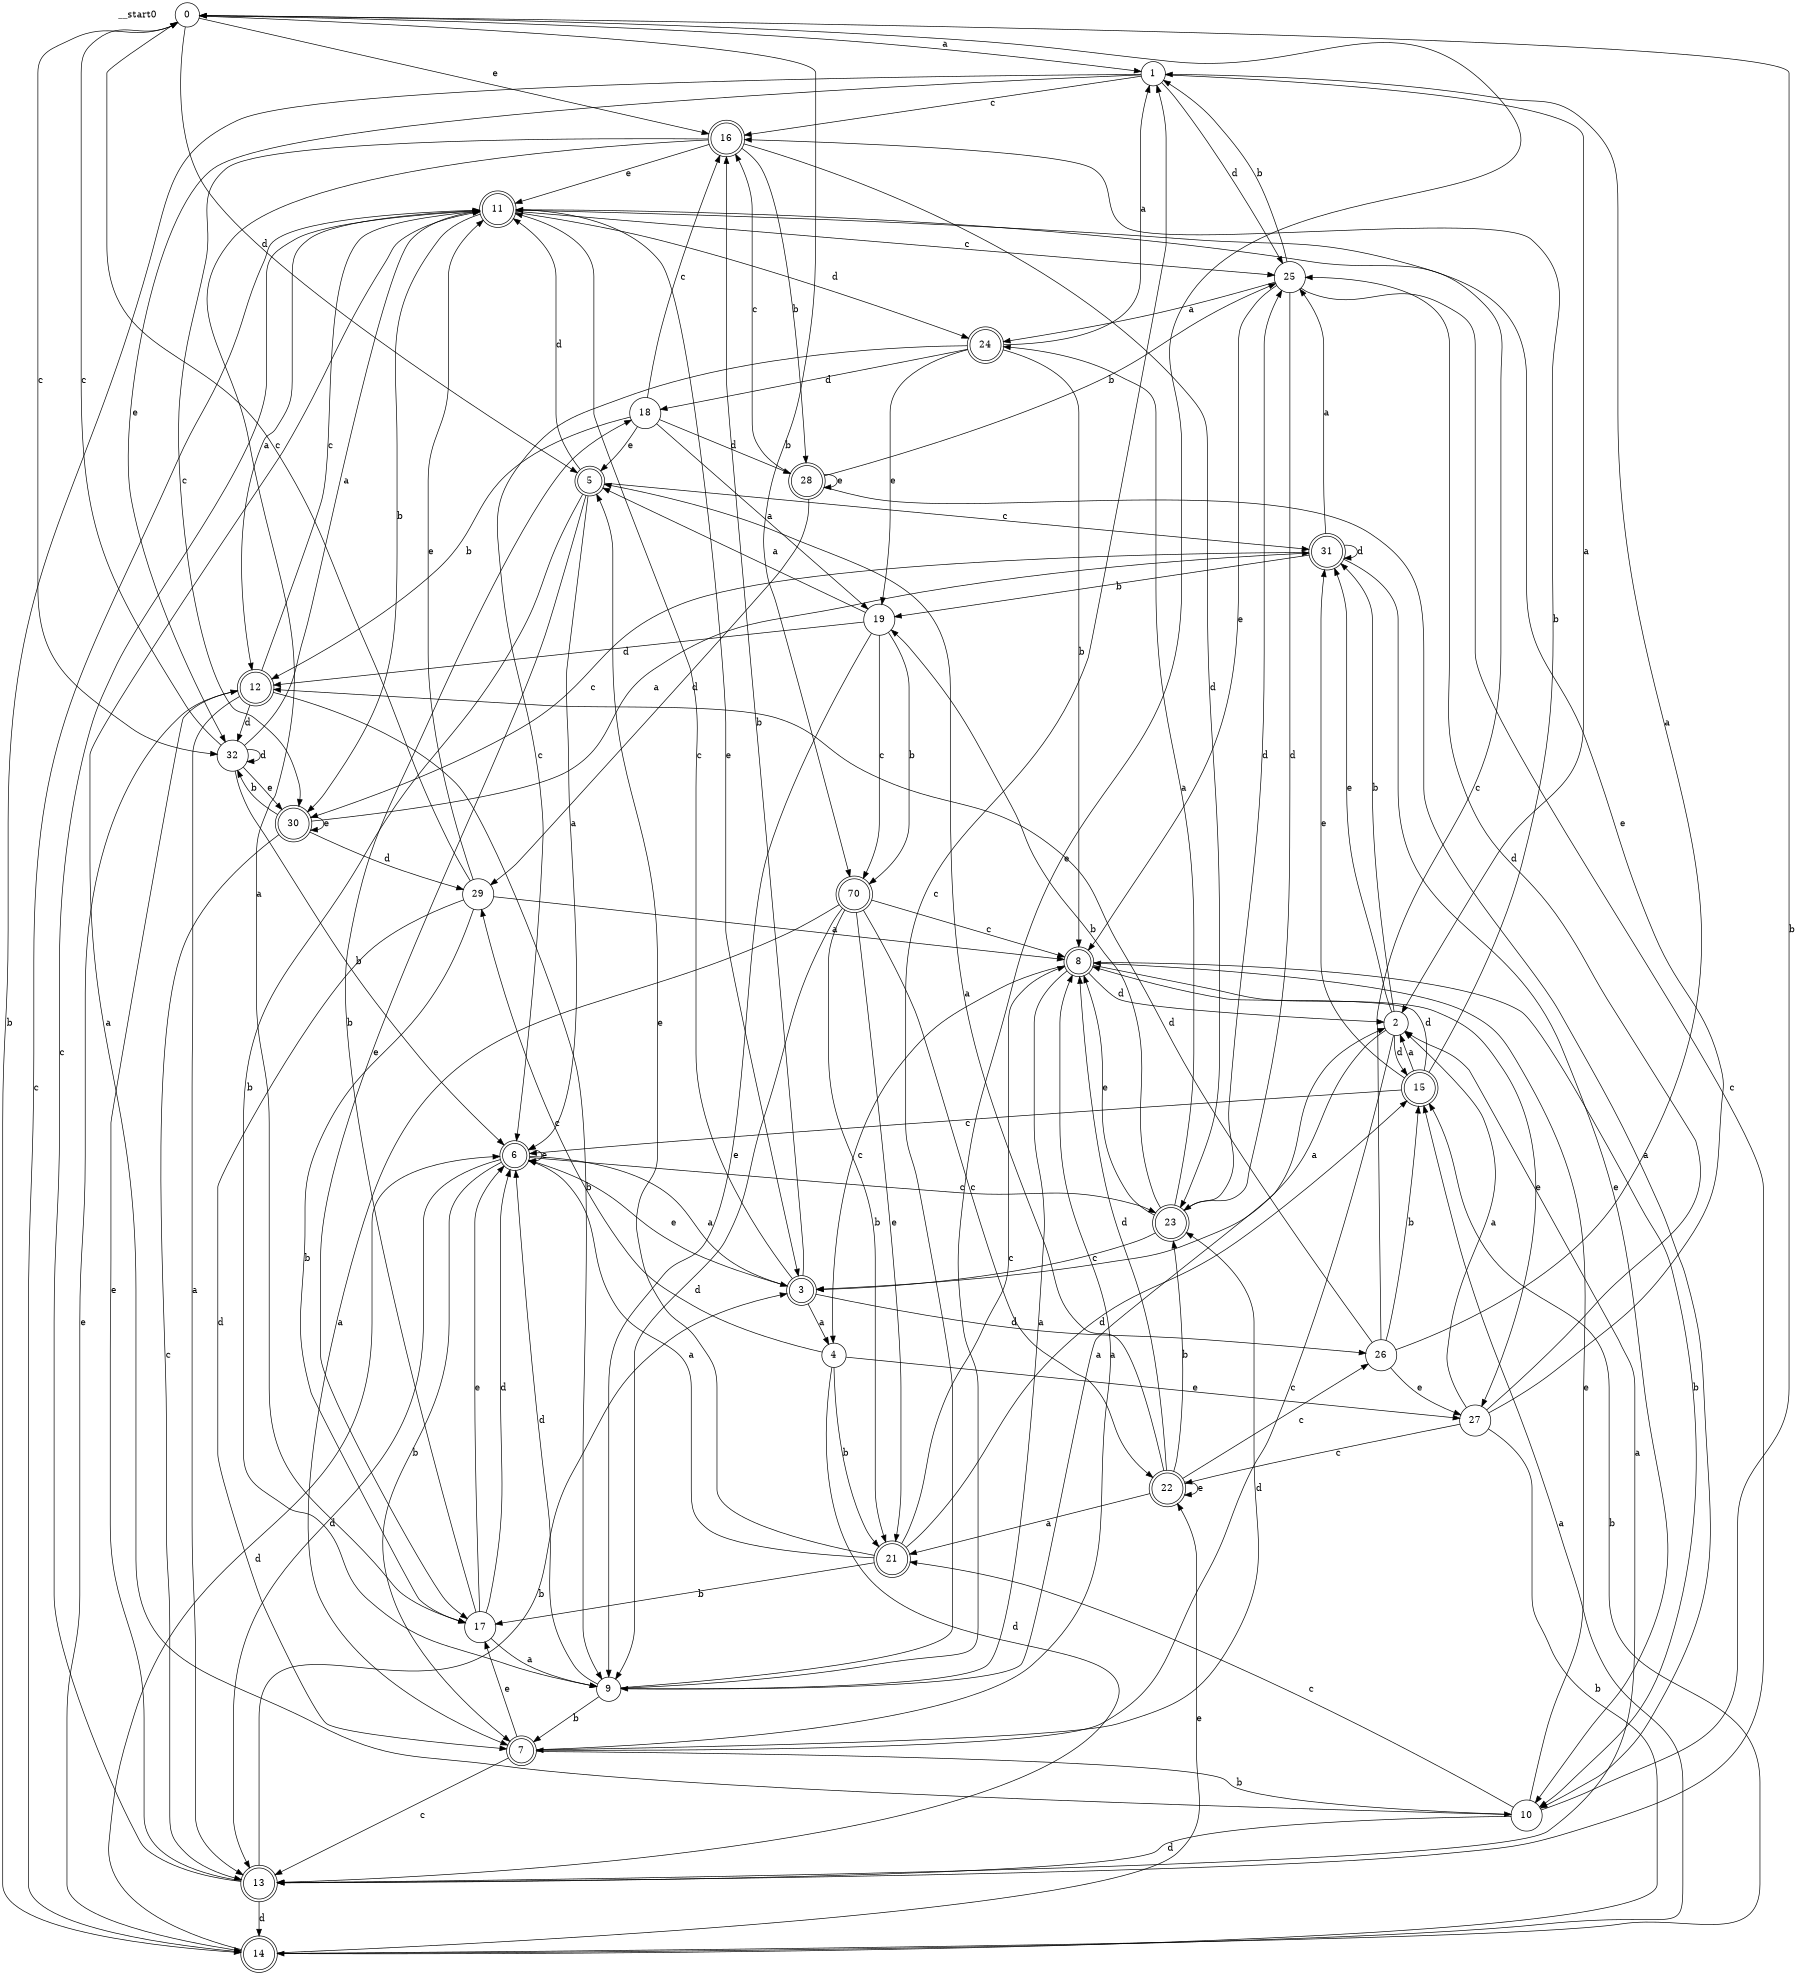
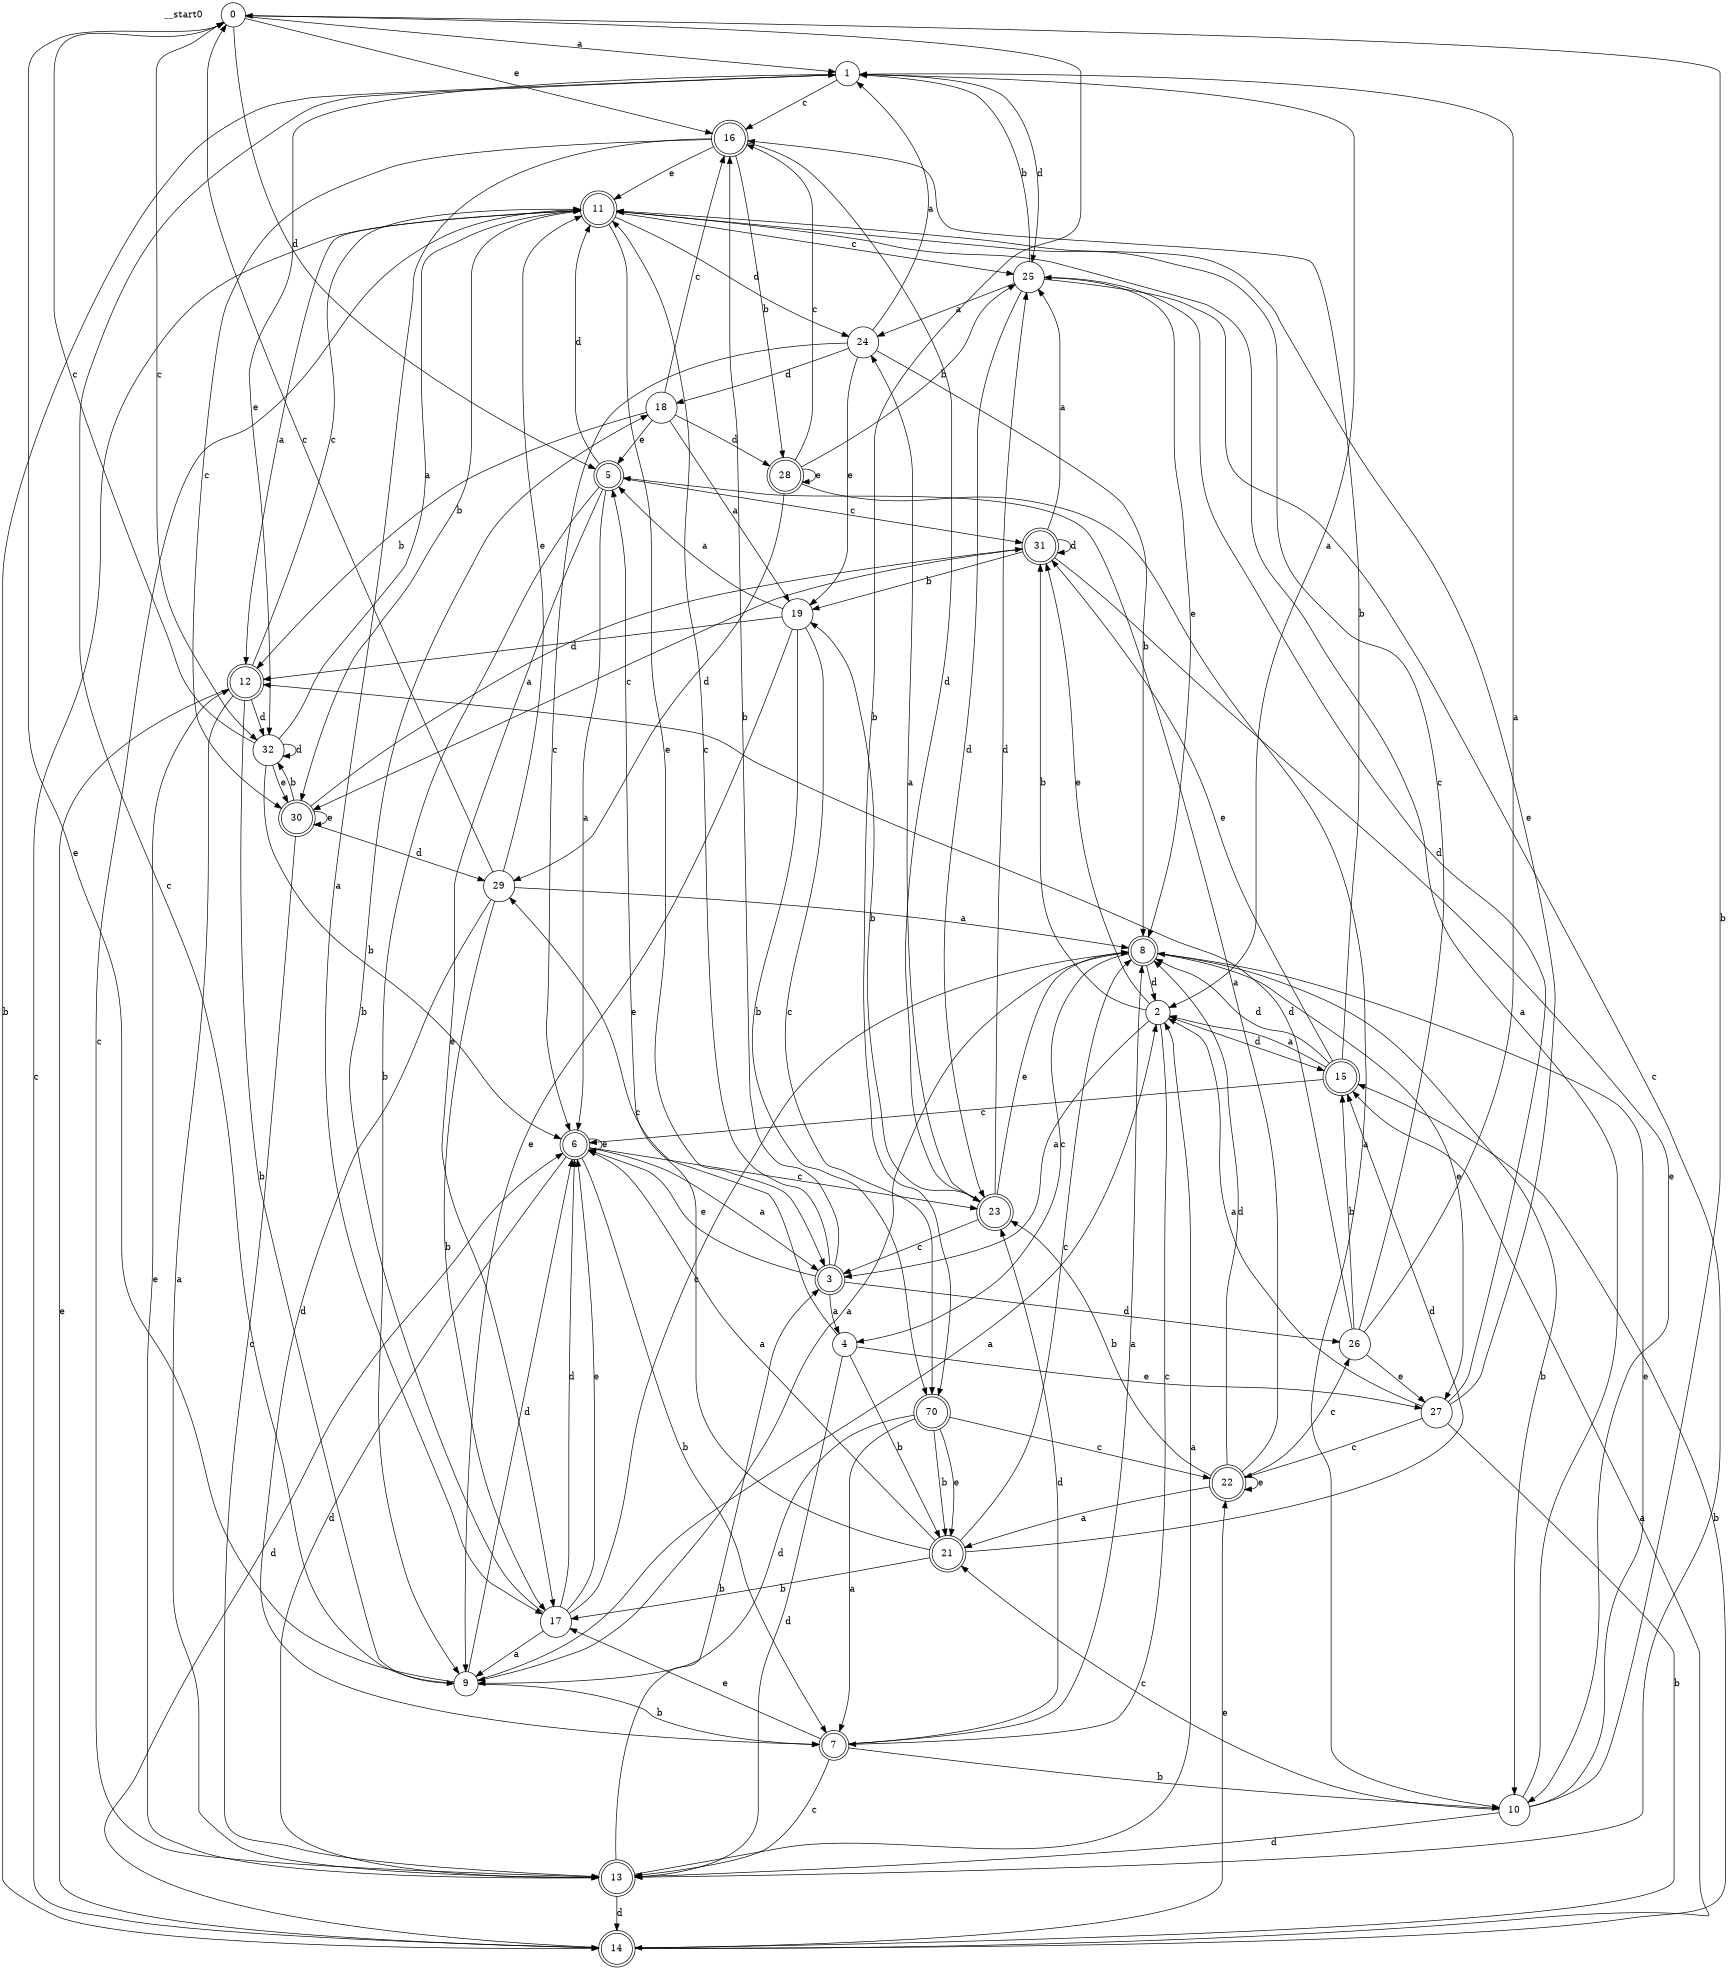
(985, 345) -> (863, 342)
(965, 928) -> (714, 1223)
